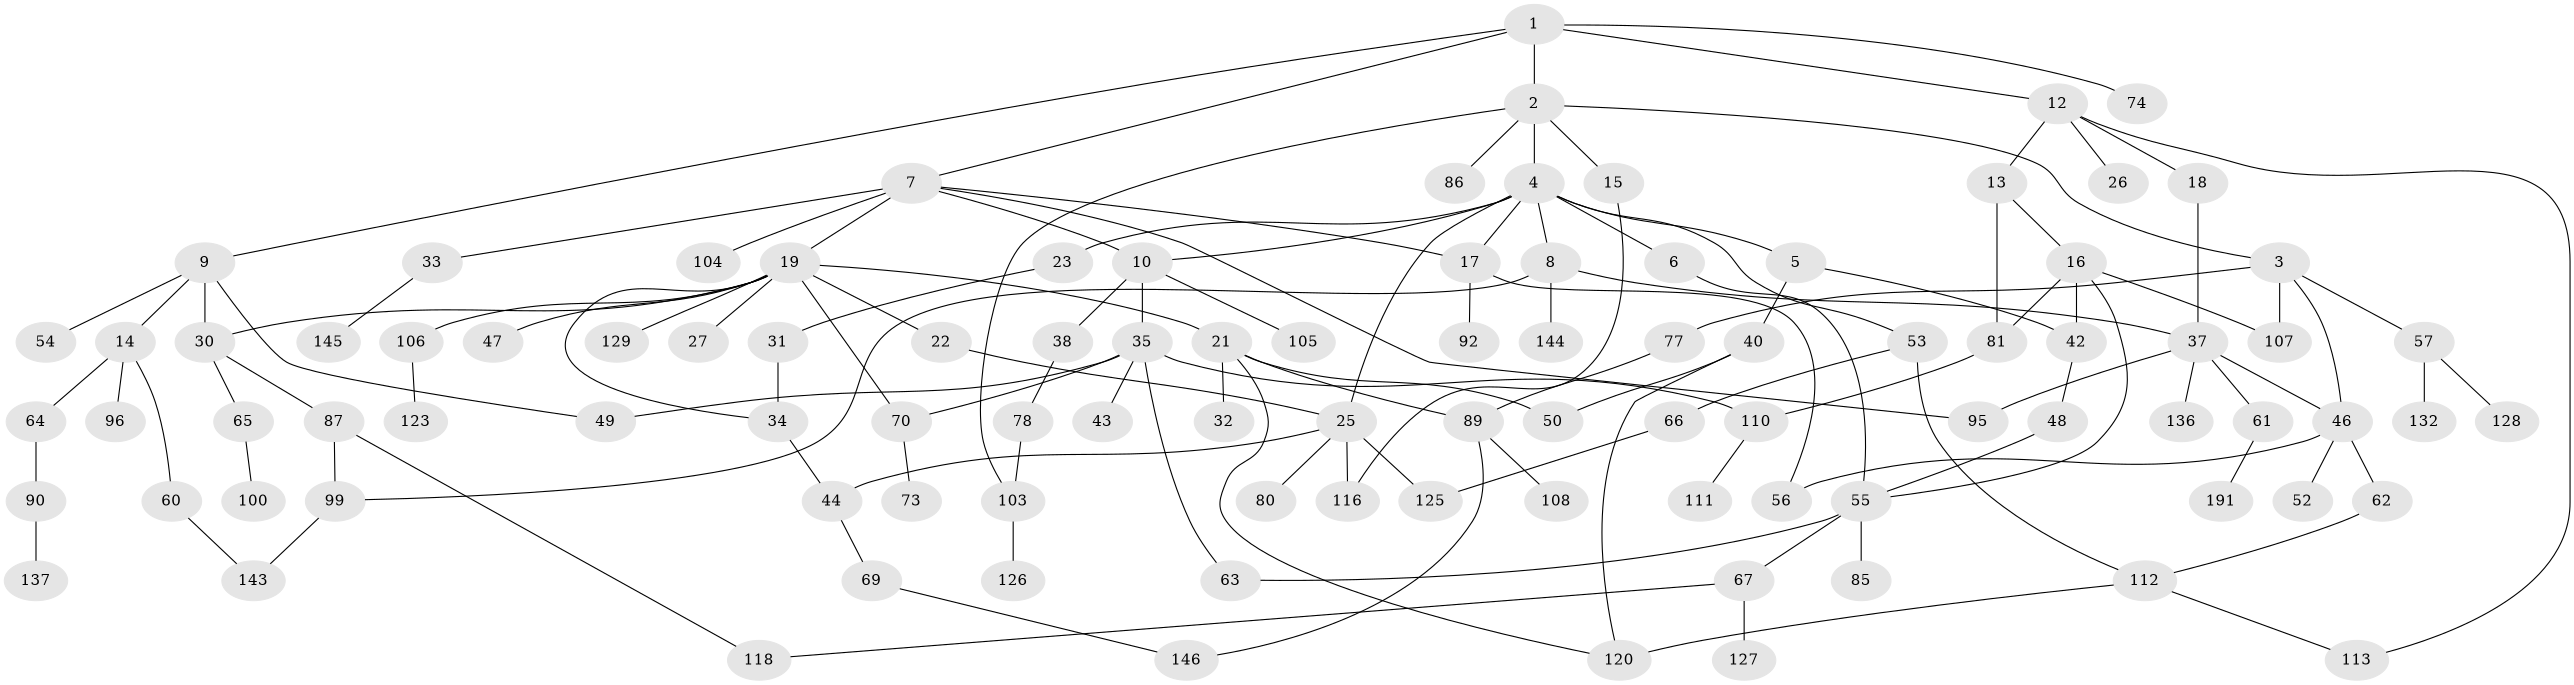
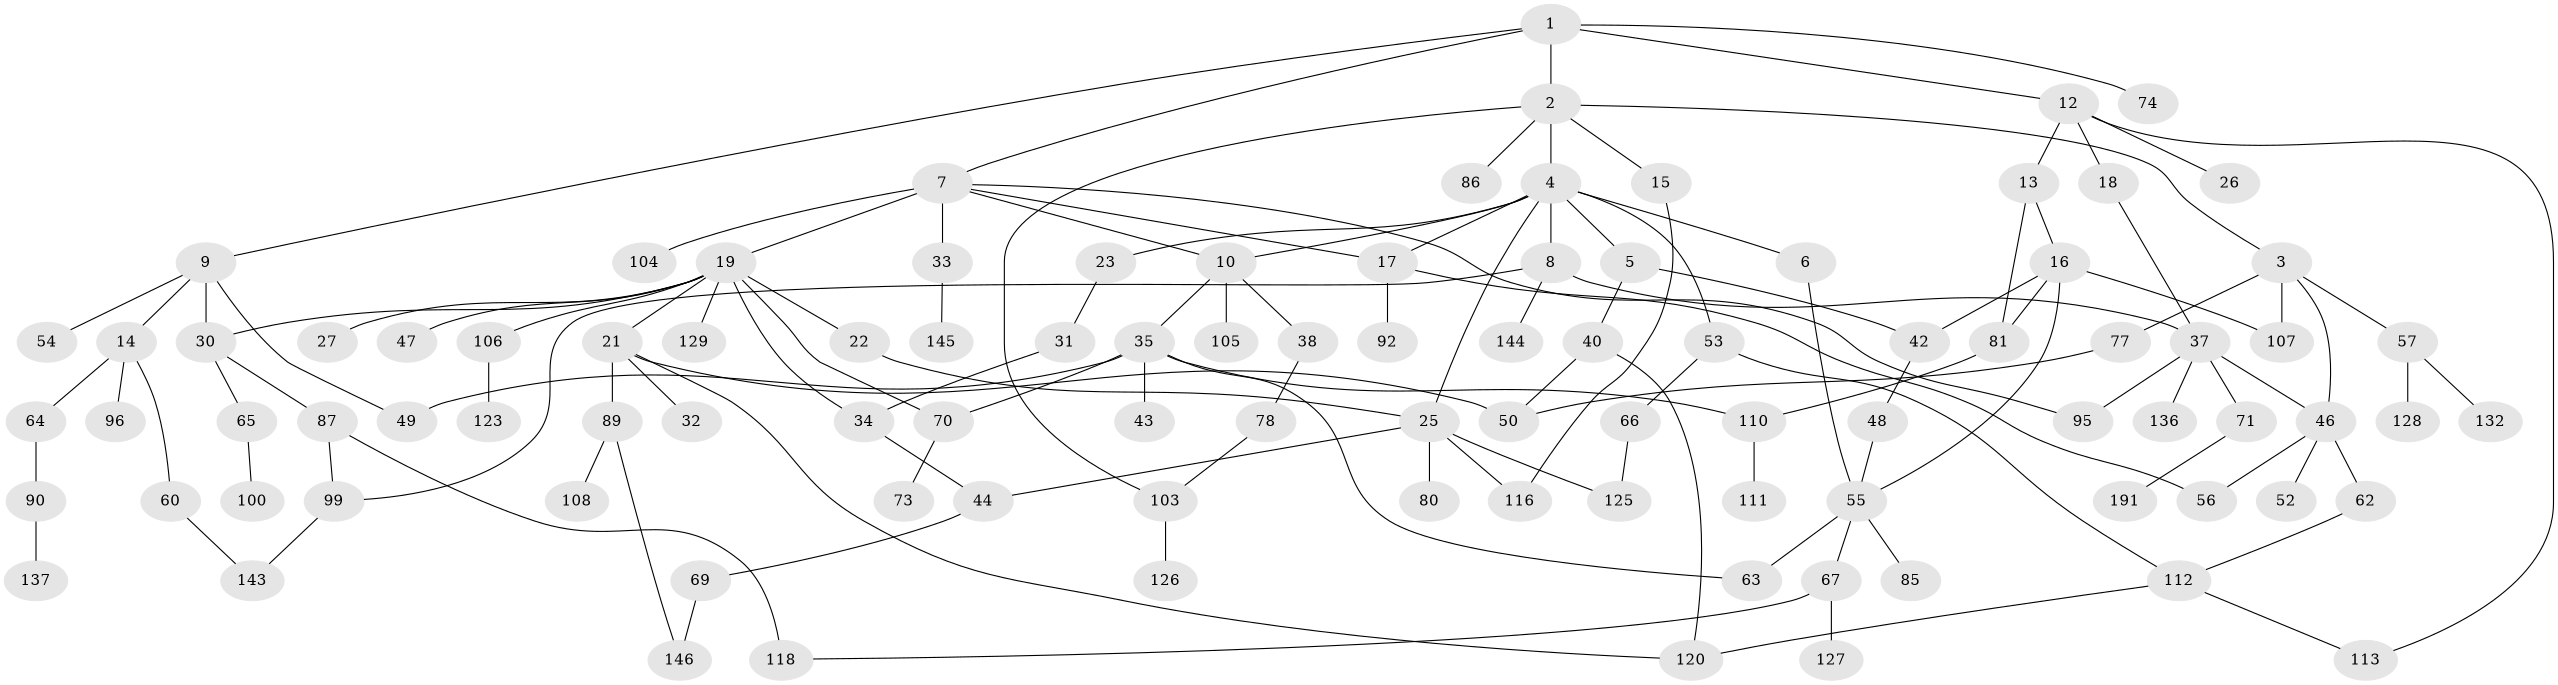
(1597, 374) -> (1801, 383)
(2263, 422) -> (2247, 422)
